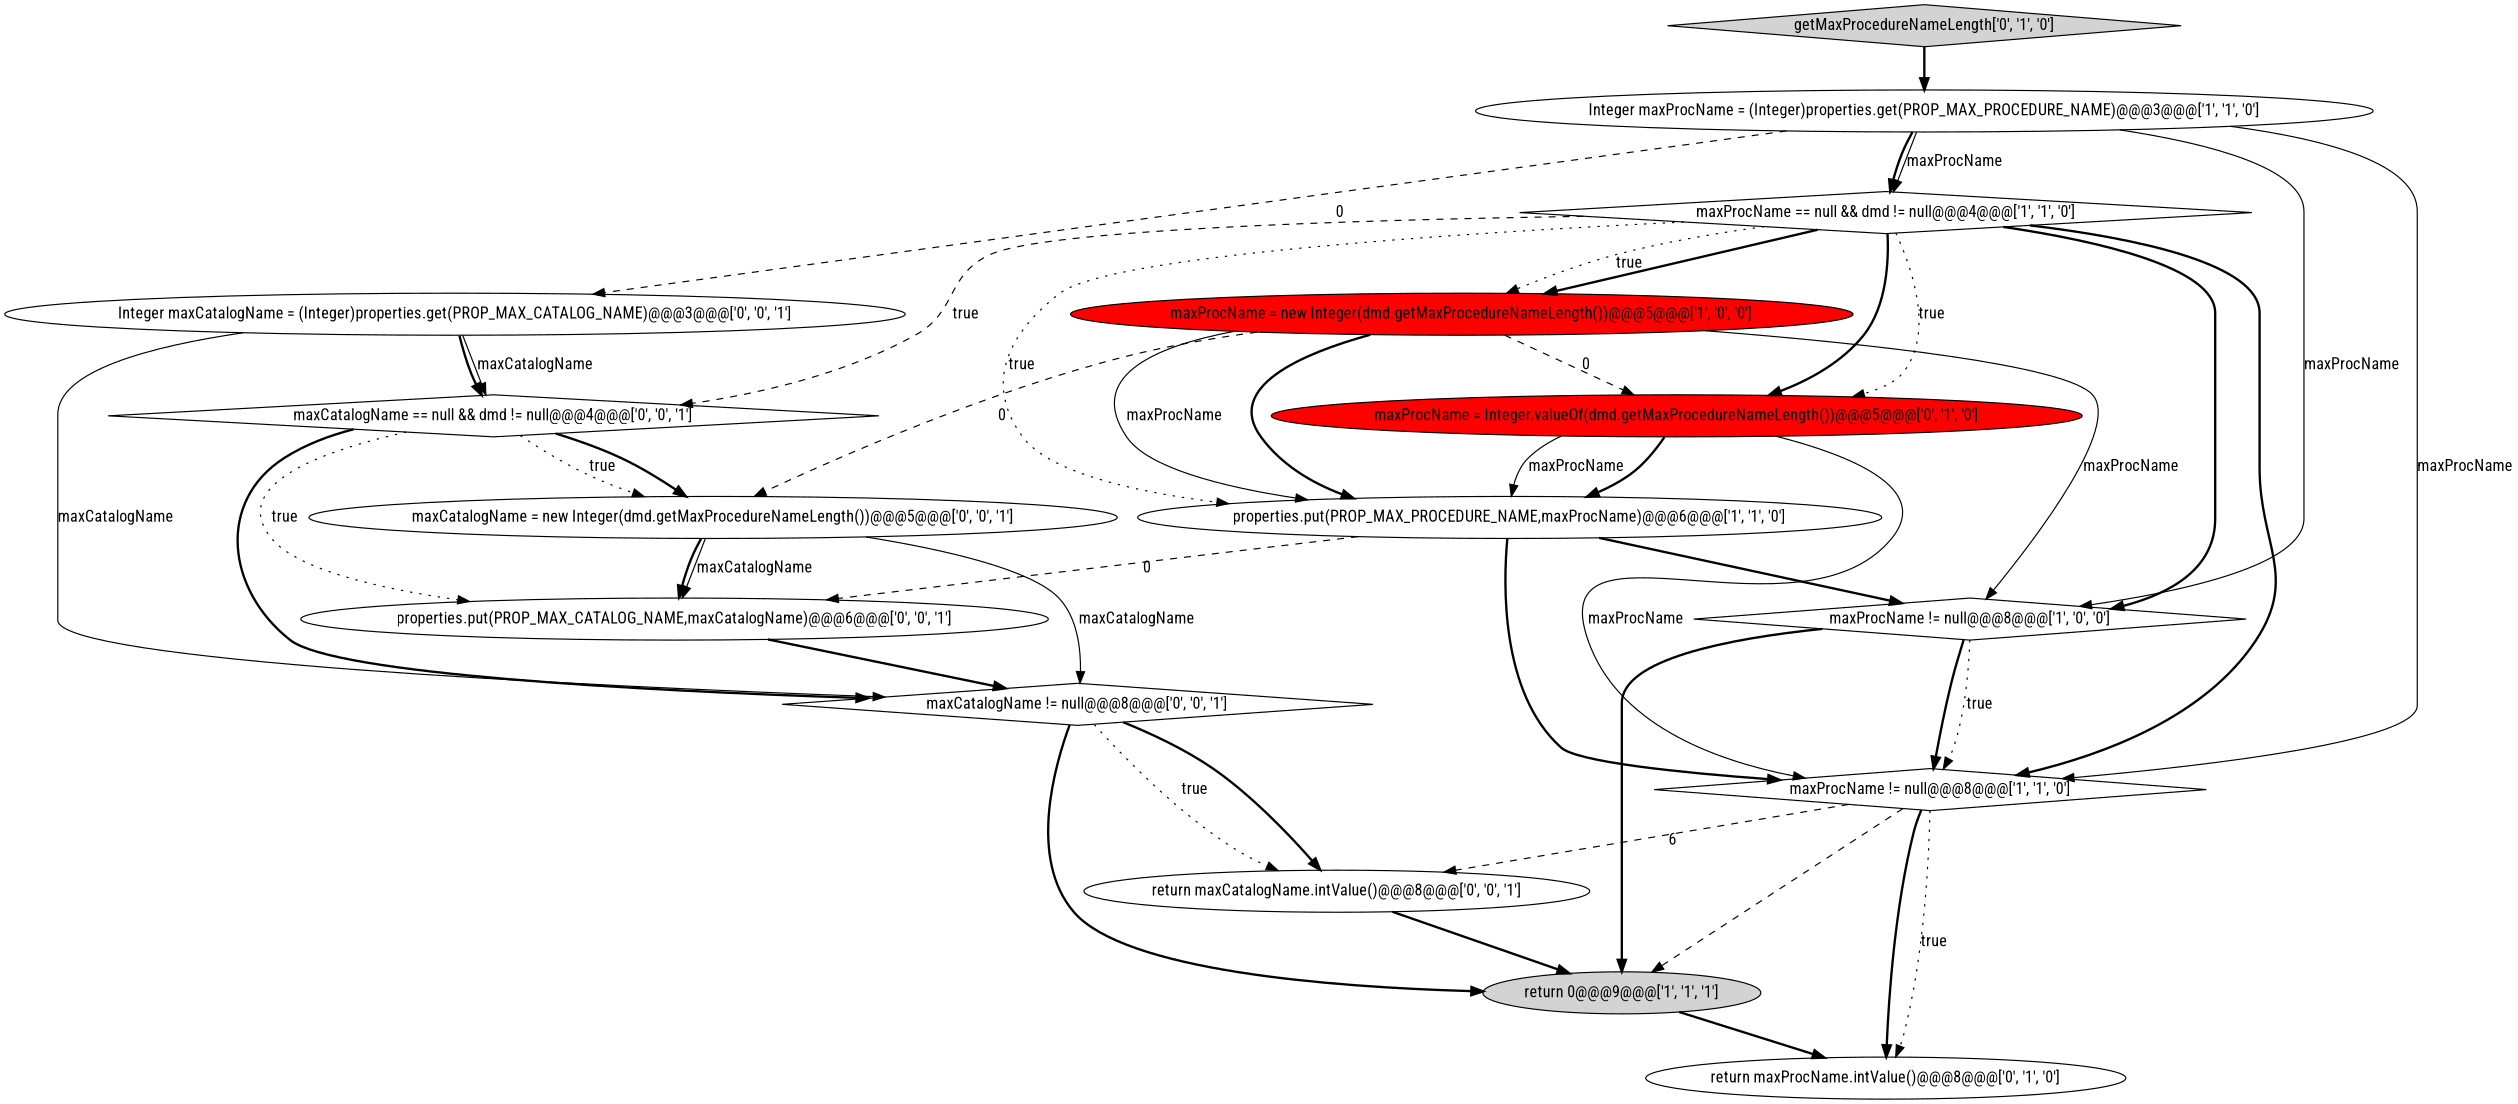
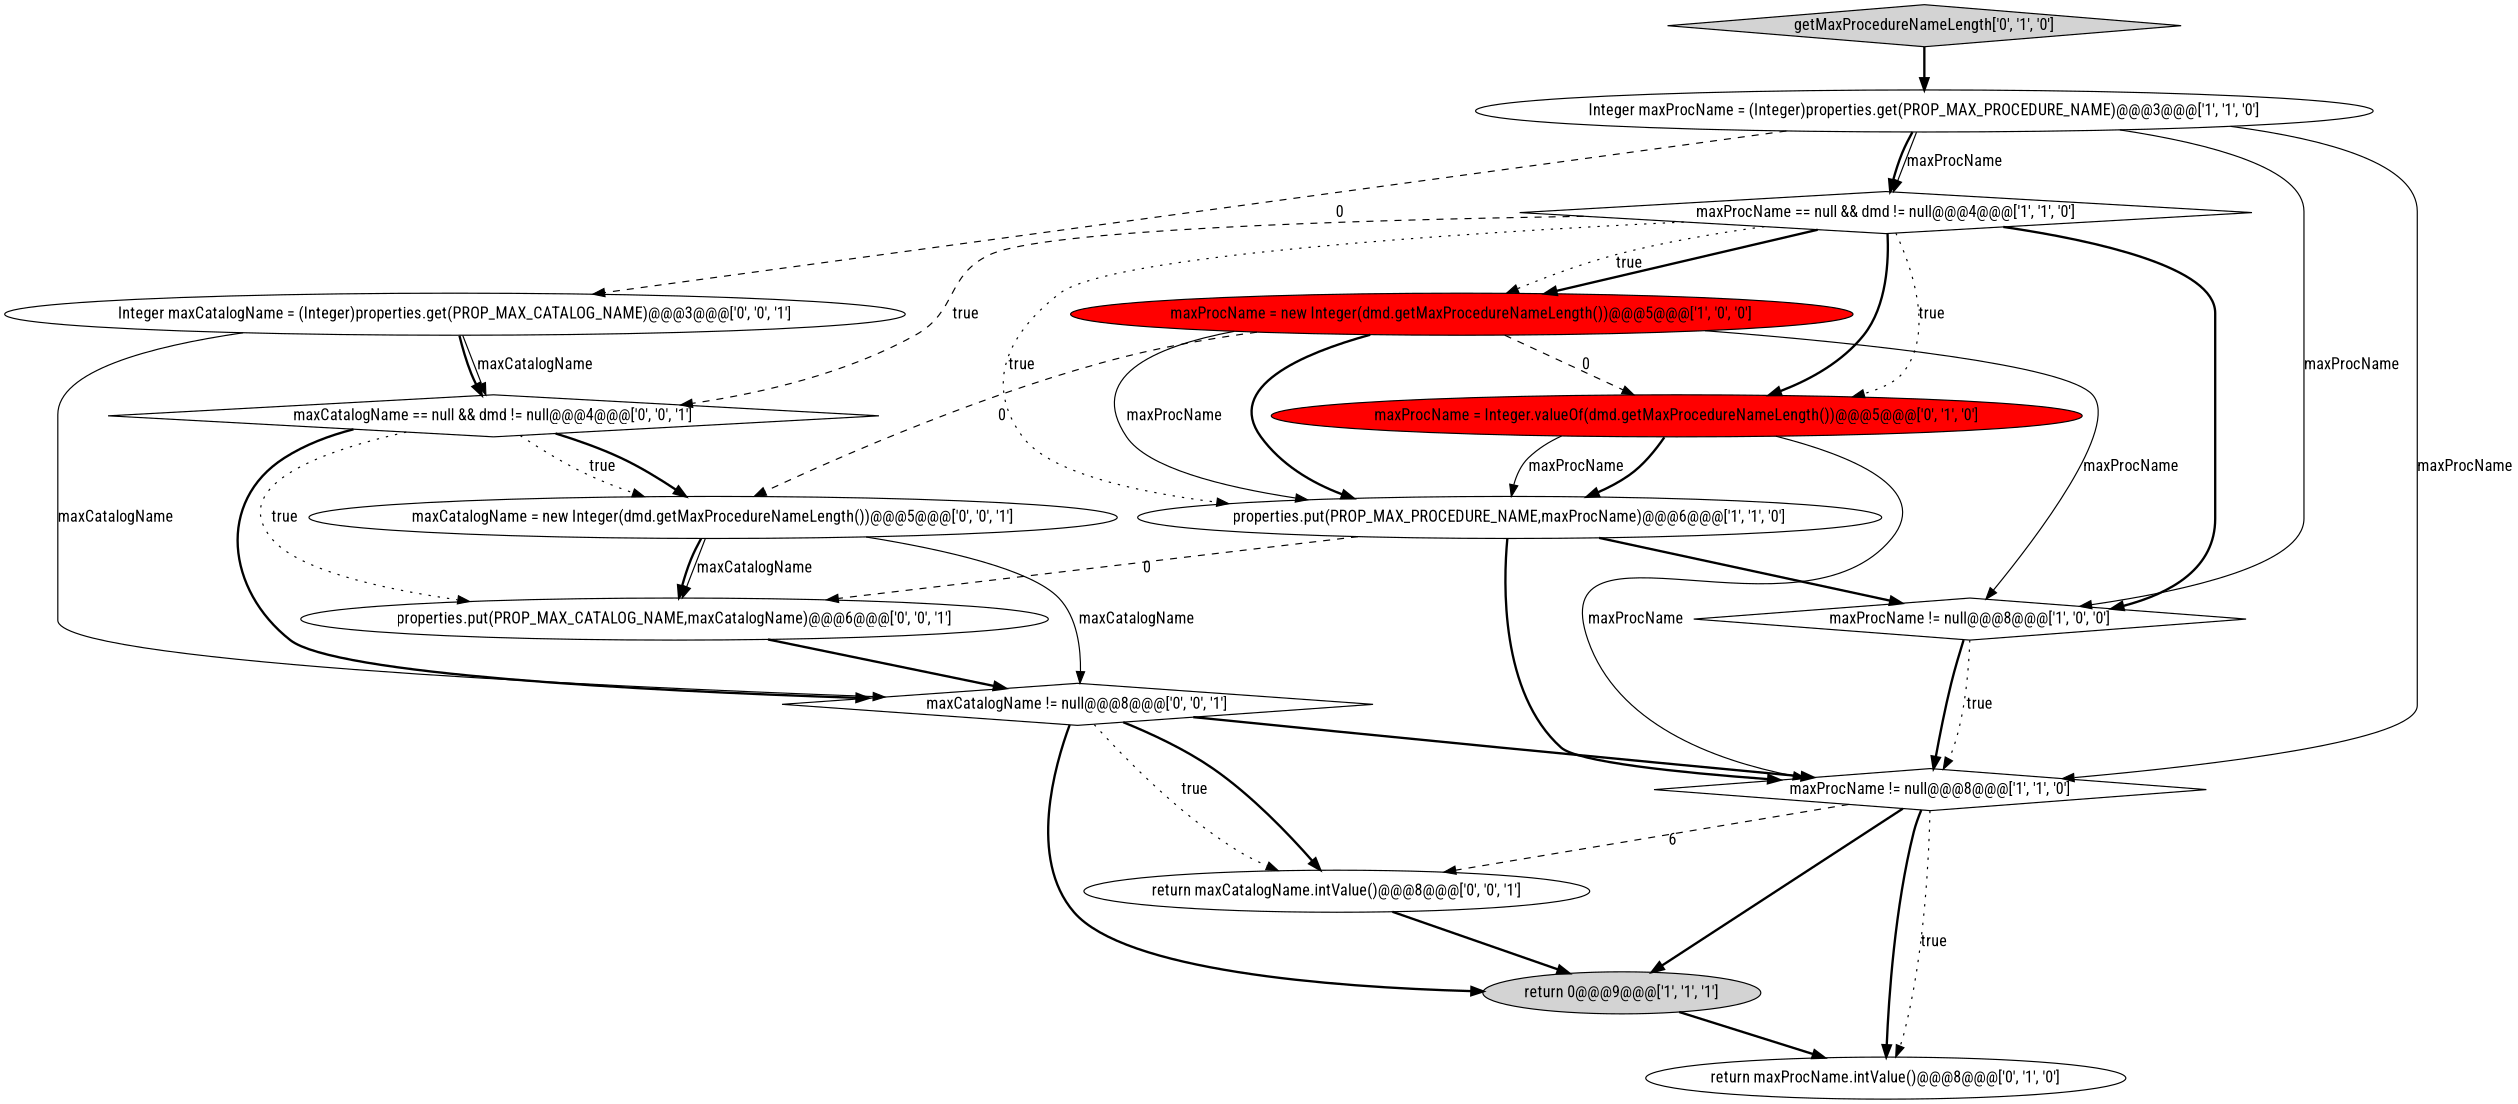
(2261, 485) -> (1497, 747)
(1622, 719) -> none
(1782, 887) -> (1782, 887)
